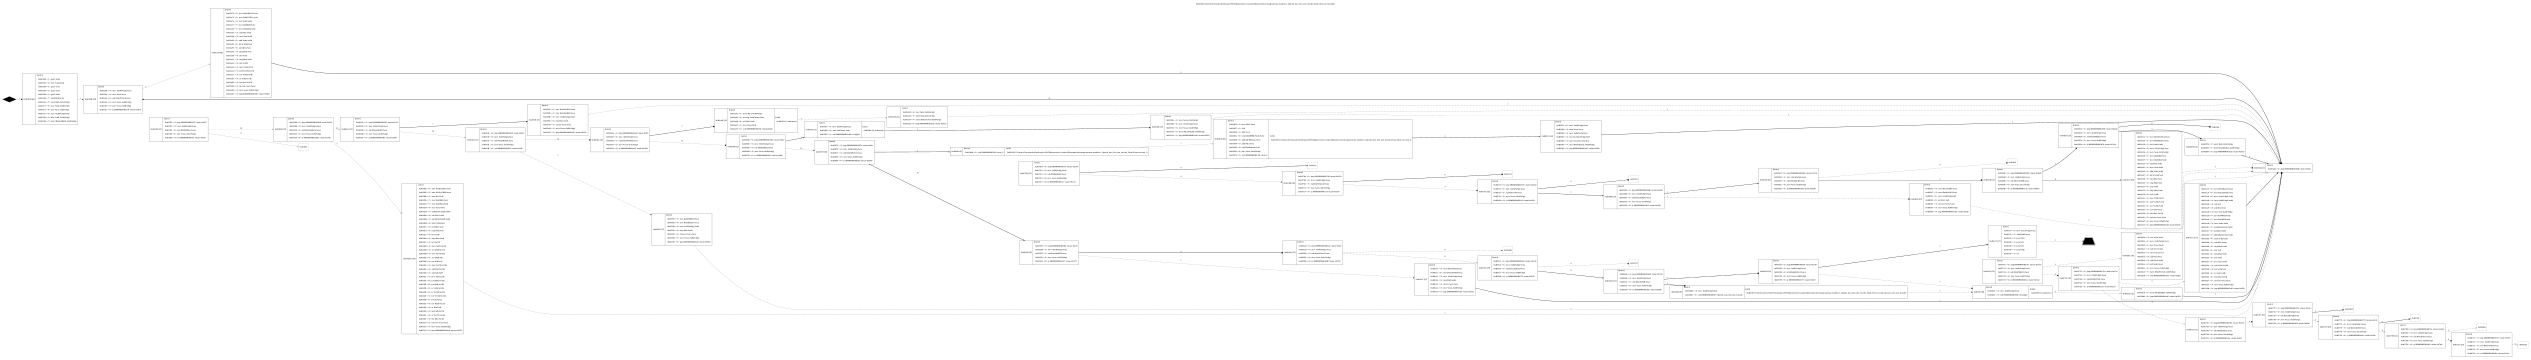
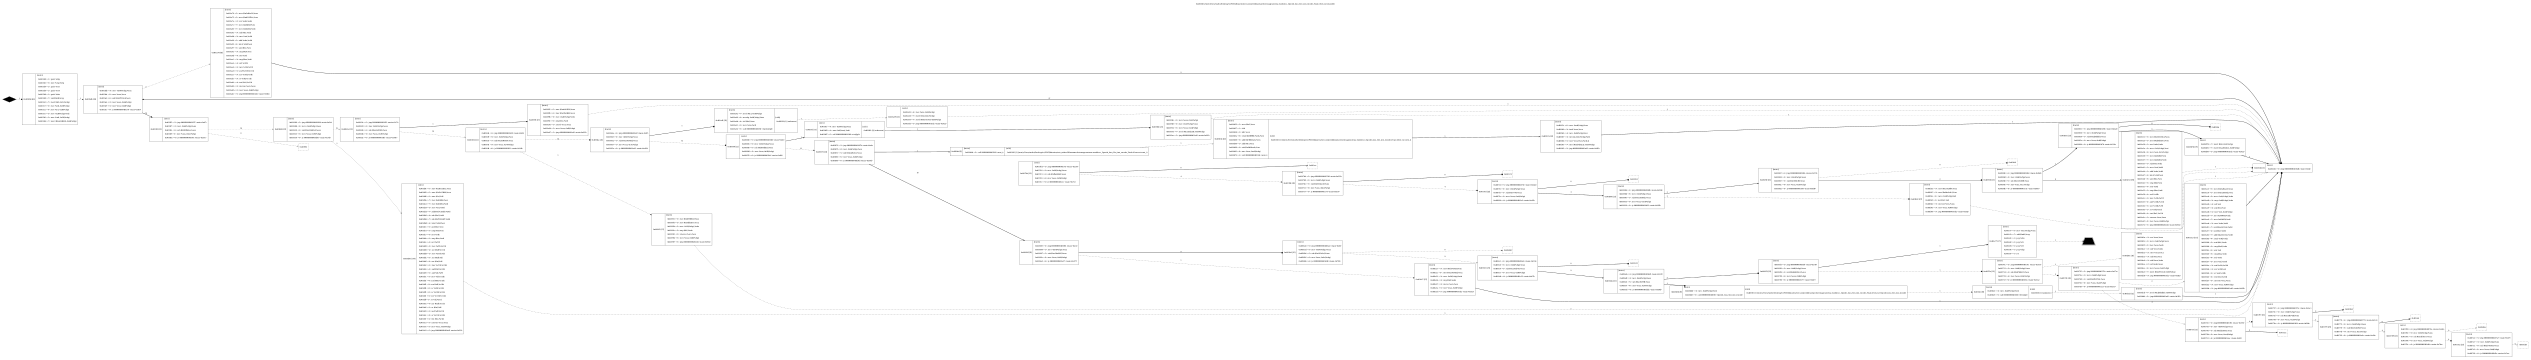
none -> (147, 115)
(1583, 265) -> (1583, 265)
(1895, 281) -> (1900, 271)
none -> (2282, 333)
